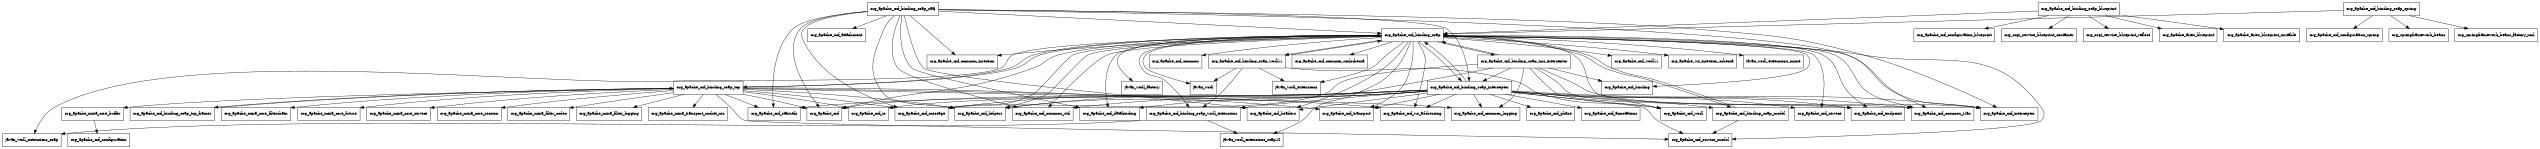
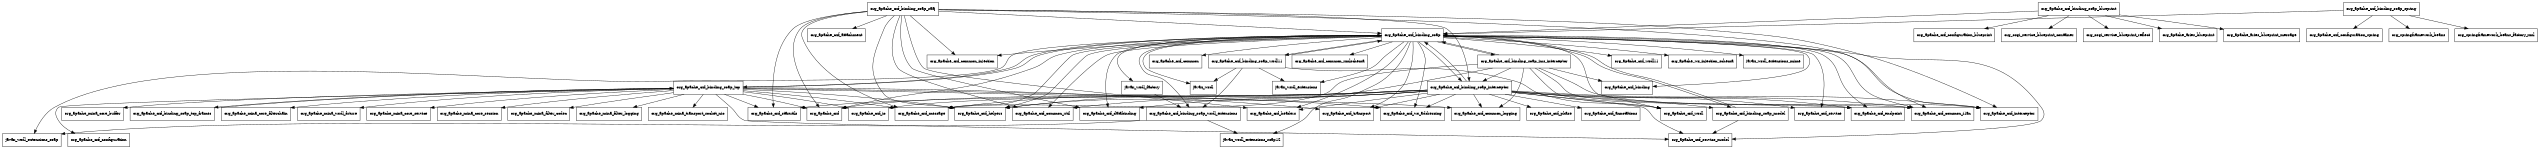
(2262, 35) -> (2262, 35)
(1336, 99) -> (1166, 100)
(329, 114) -> (329, 114)
(95, 125) -> (350, 96)
